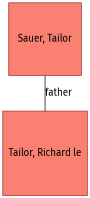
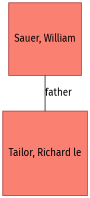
(45, 39) -> (45, 39)
